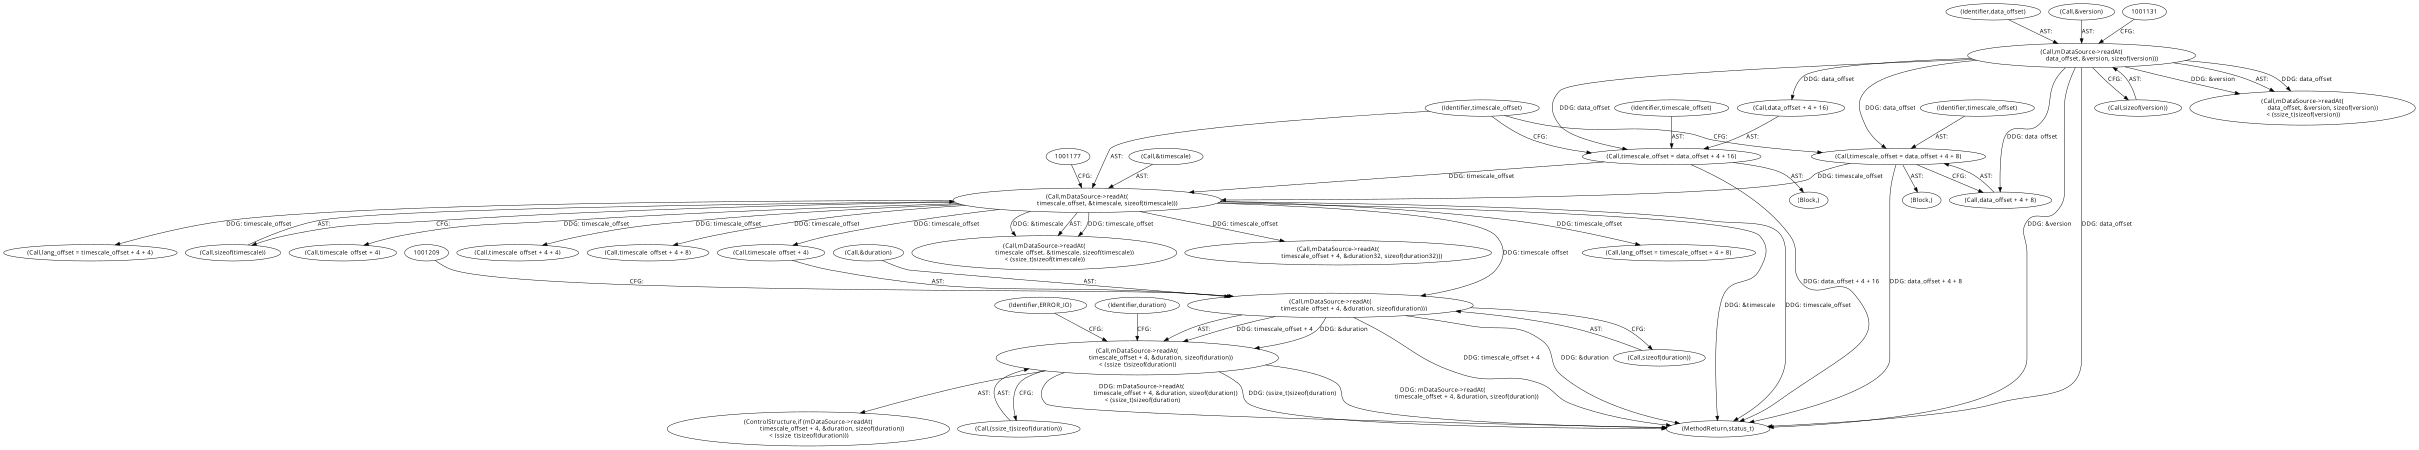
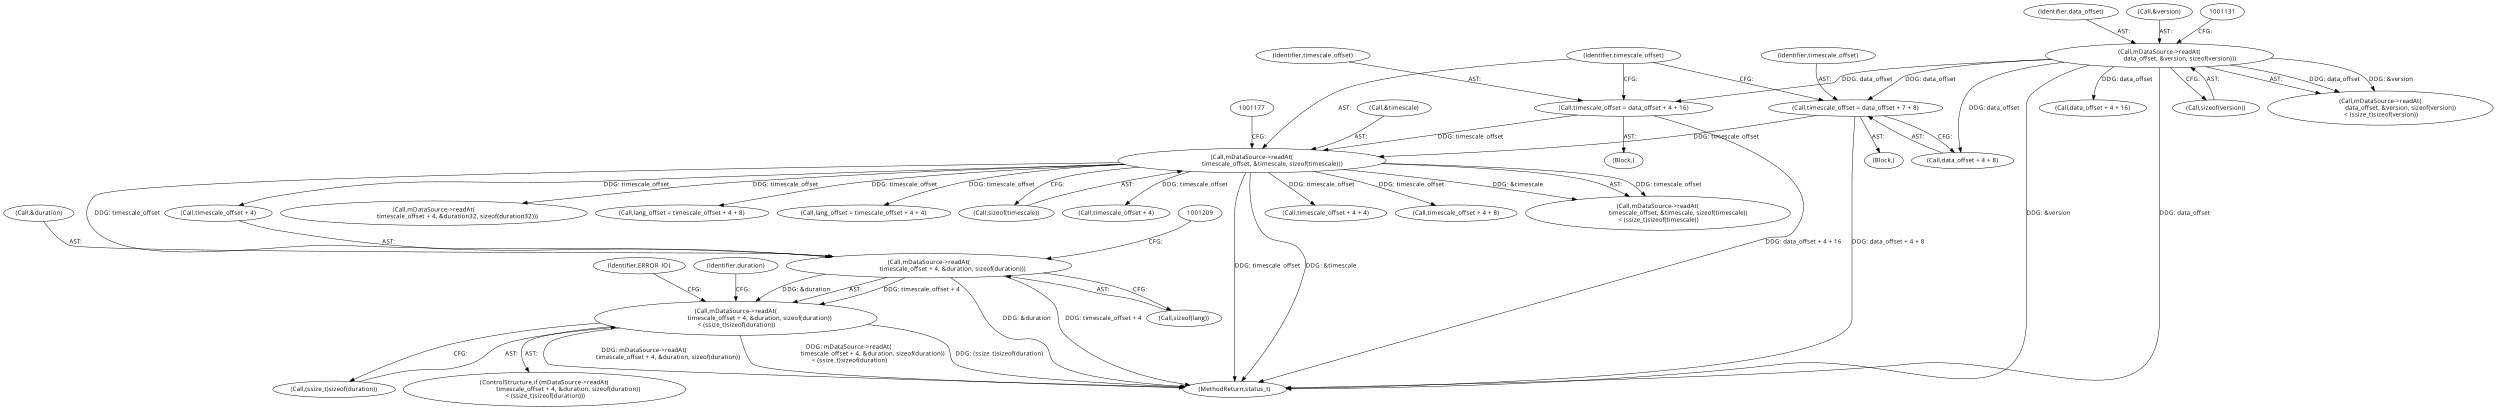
(1745, 134) -> none
(1898, 157) -> (1856, 108)
(1659, 358) -> (1184, 318)
